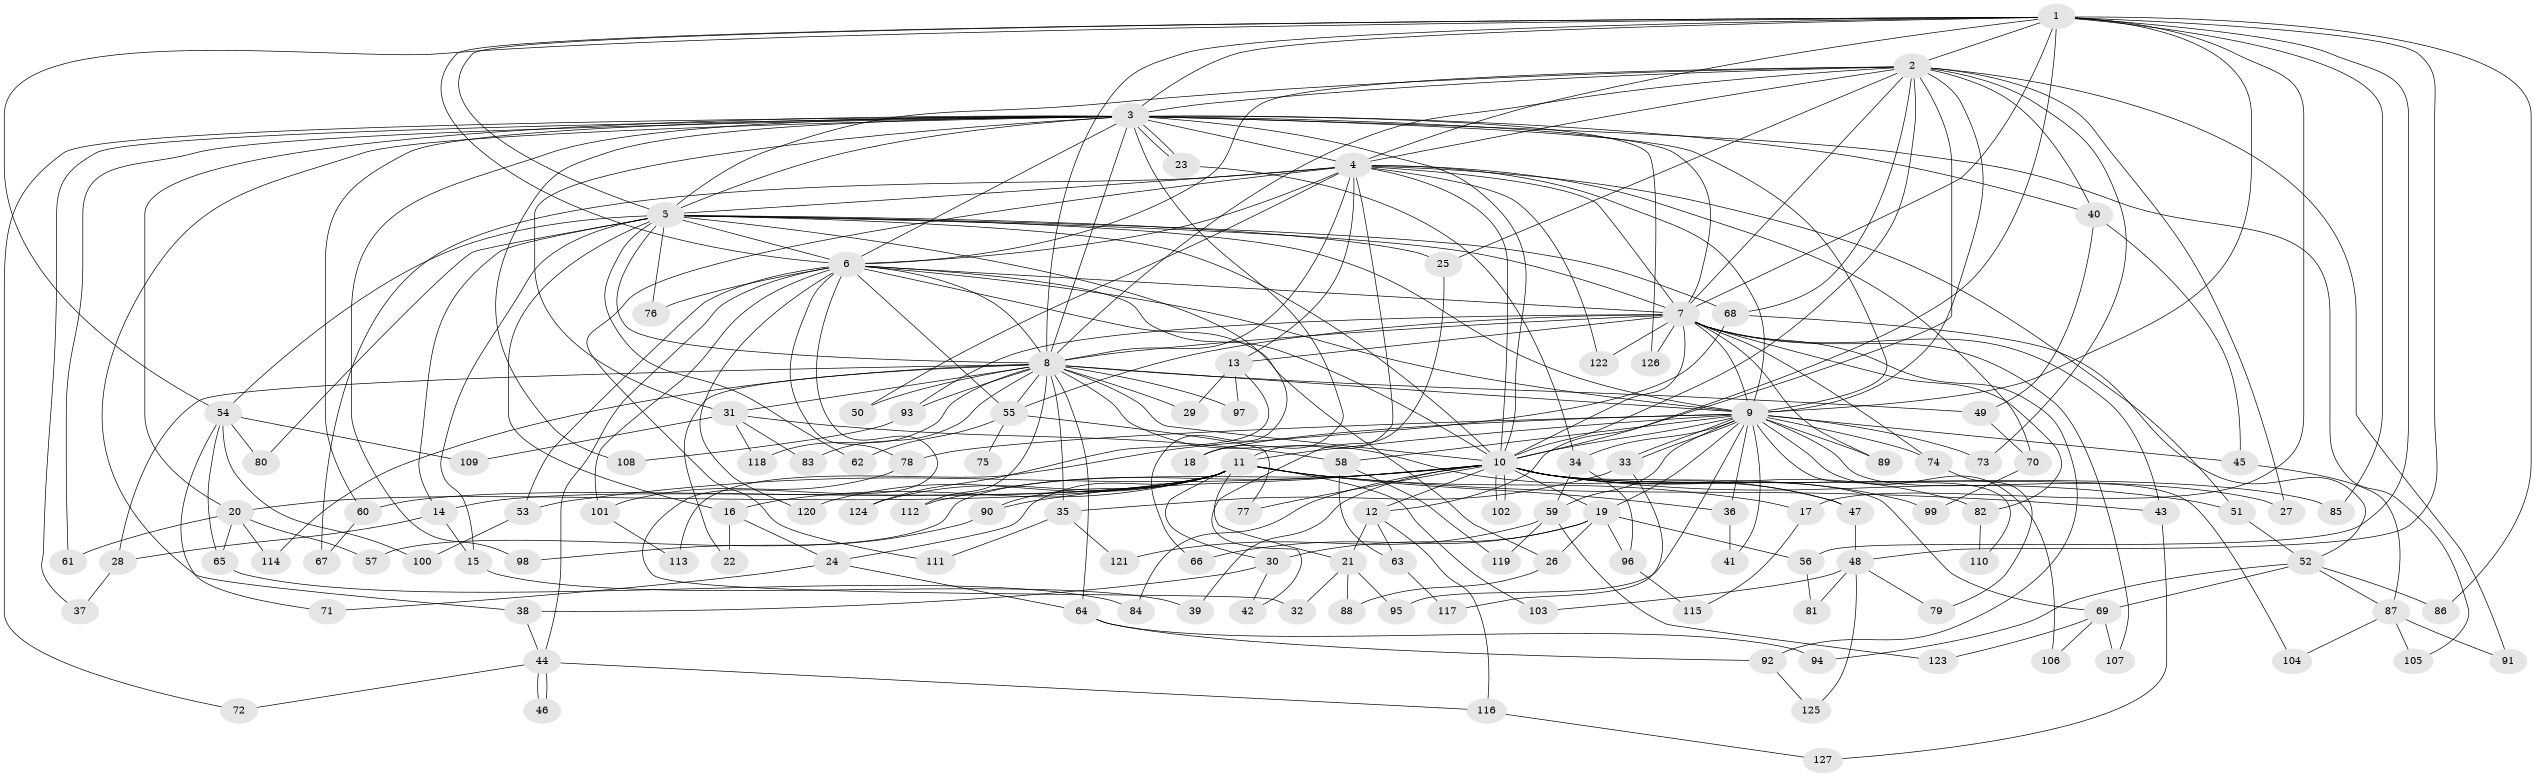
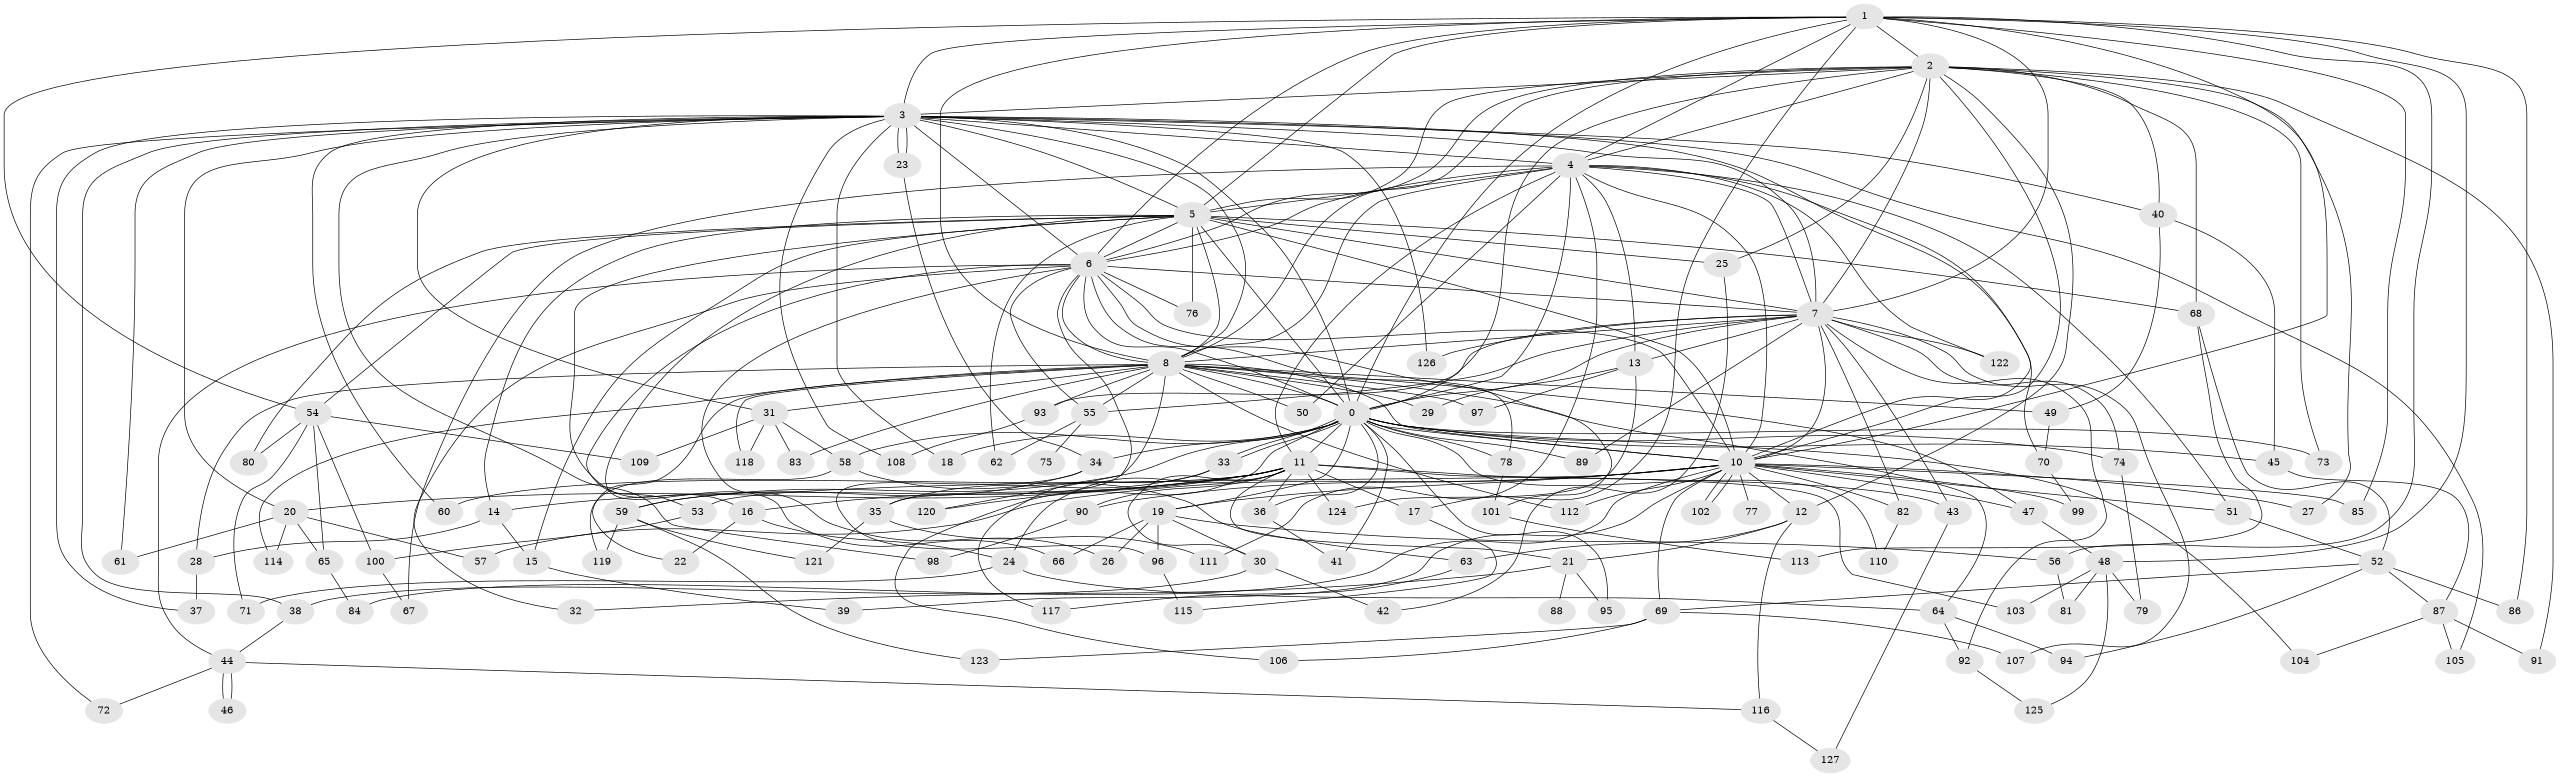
(1750, 413) -> (1352, 413)
(1131, 428) -> none
(343, 537) -> (388, 581)
(1450, 587) -> none
